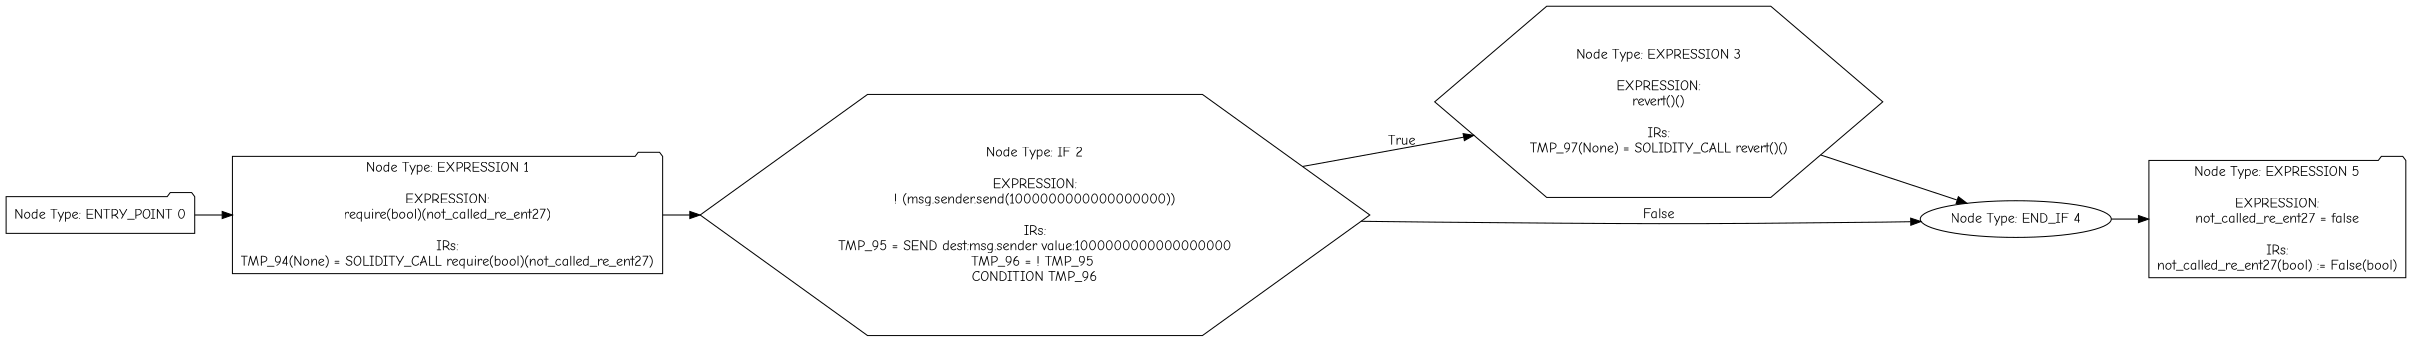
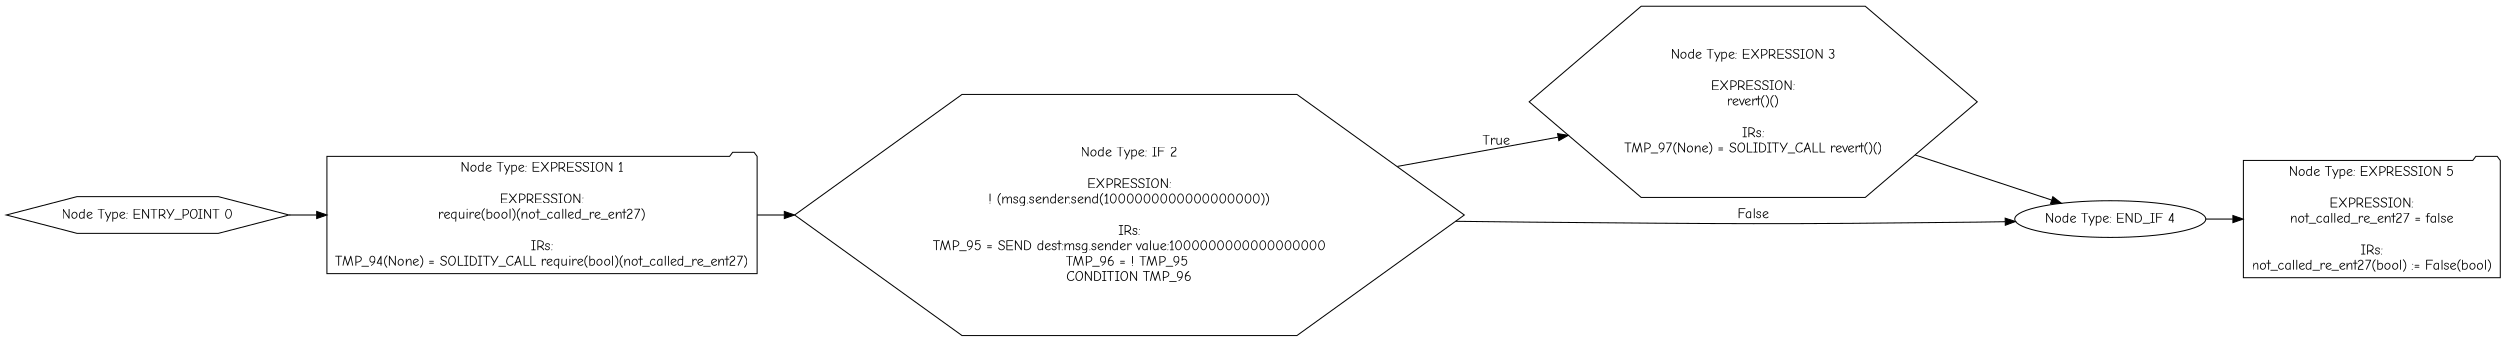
(100, 215) -> (148, 215)
